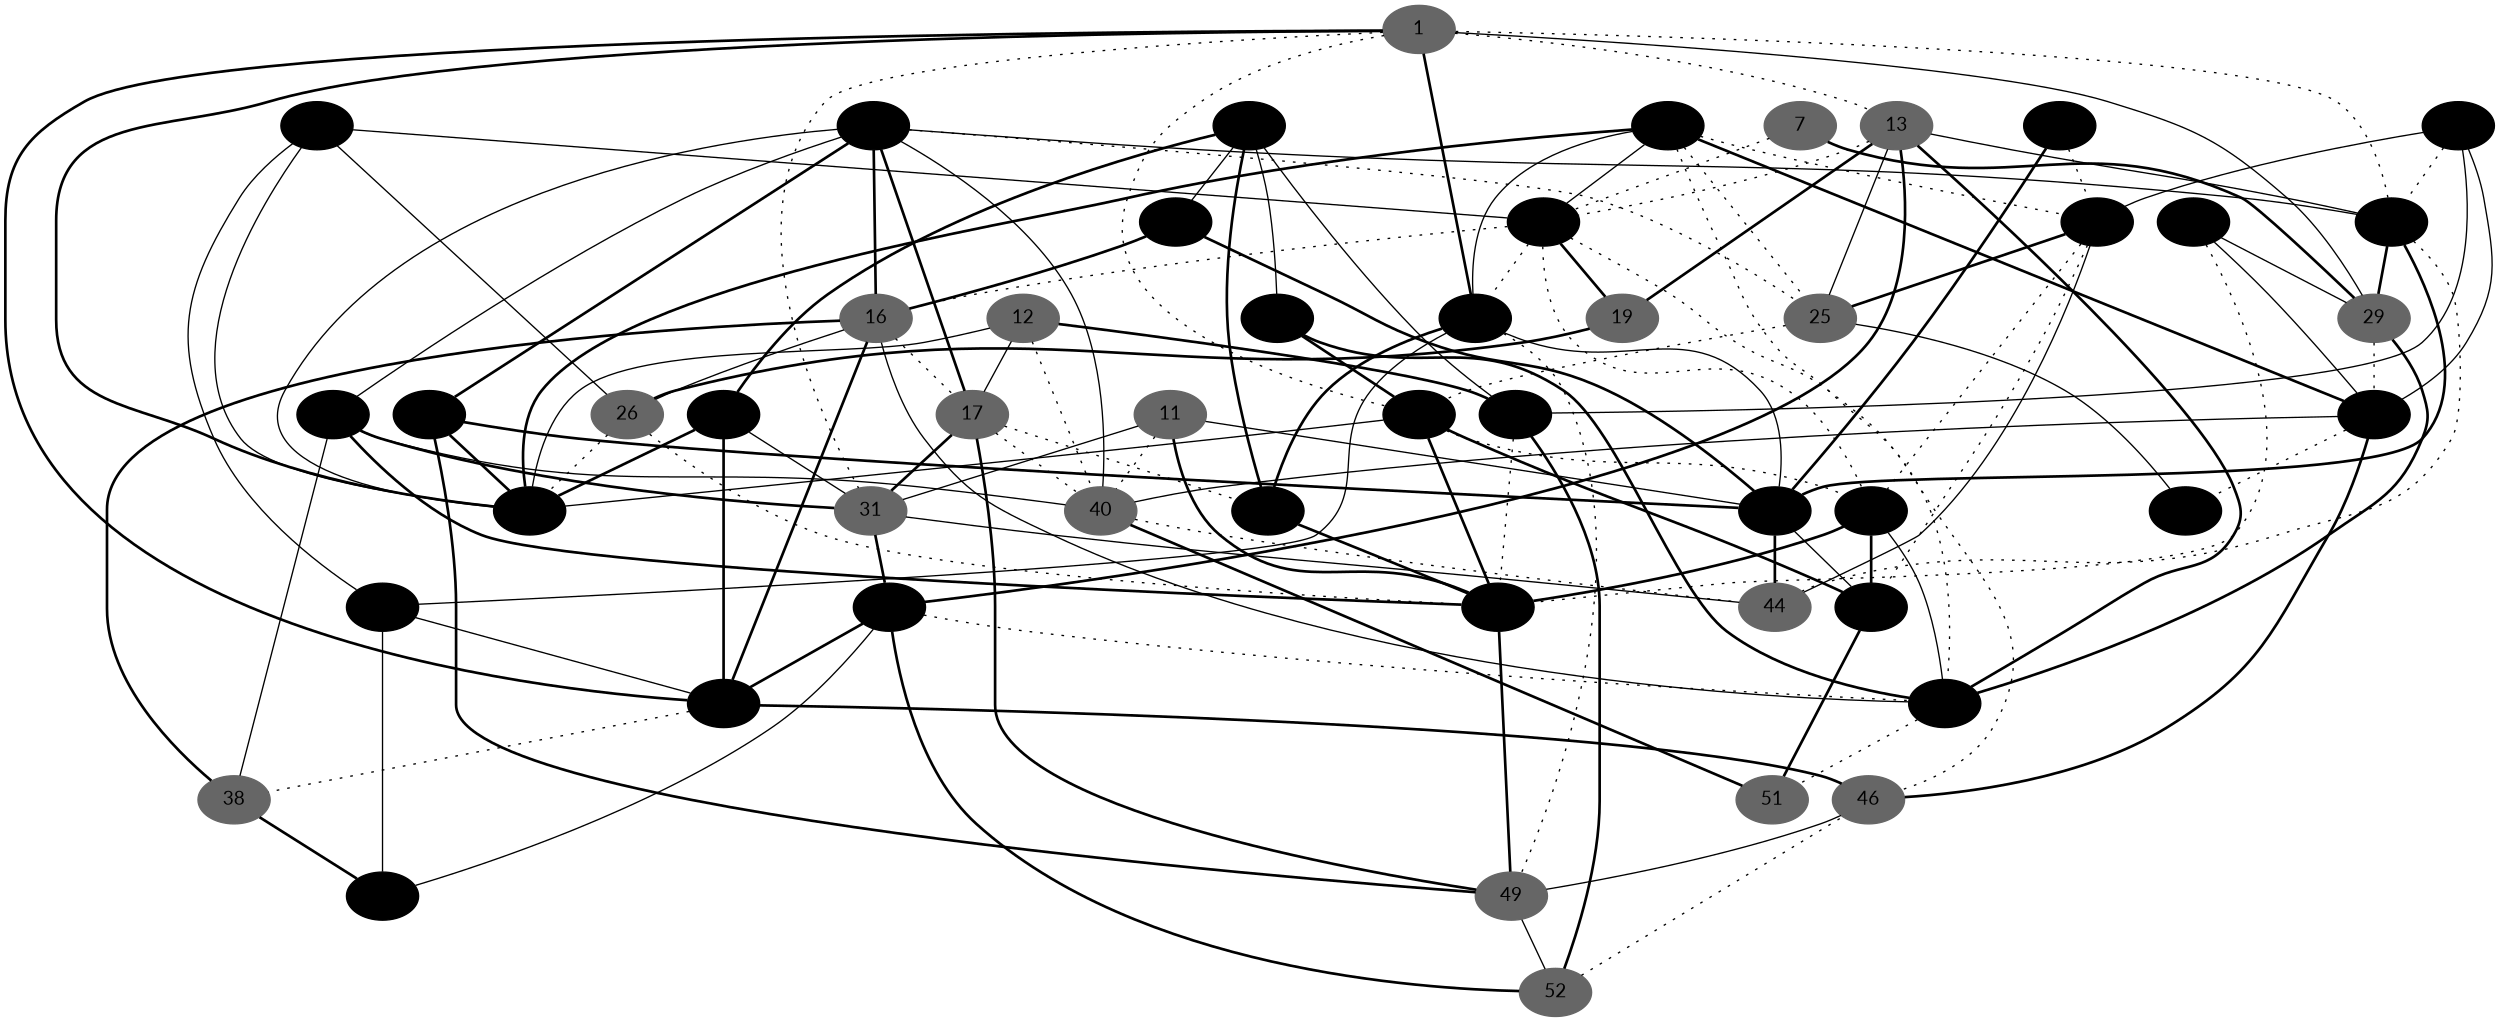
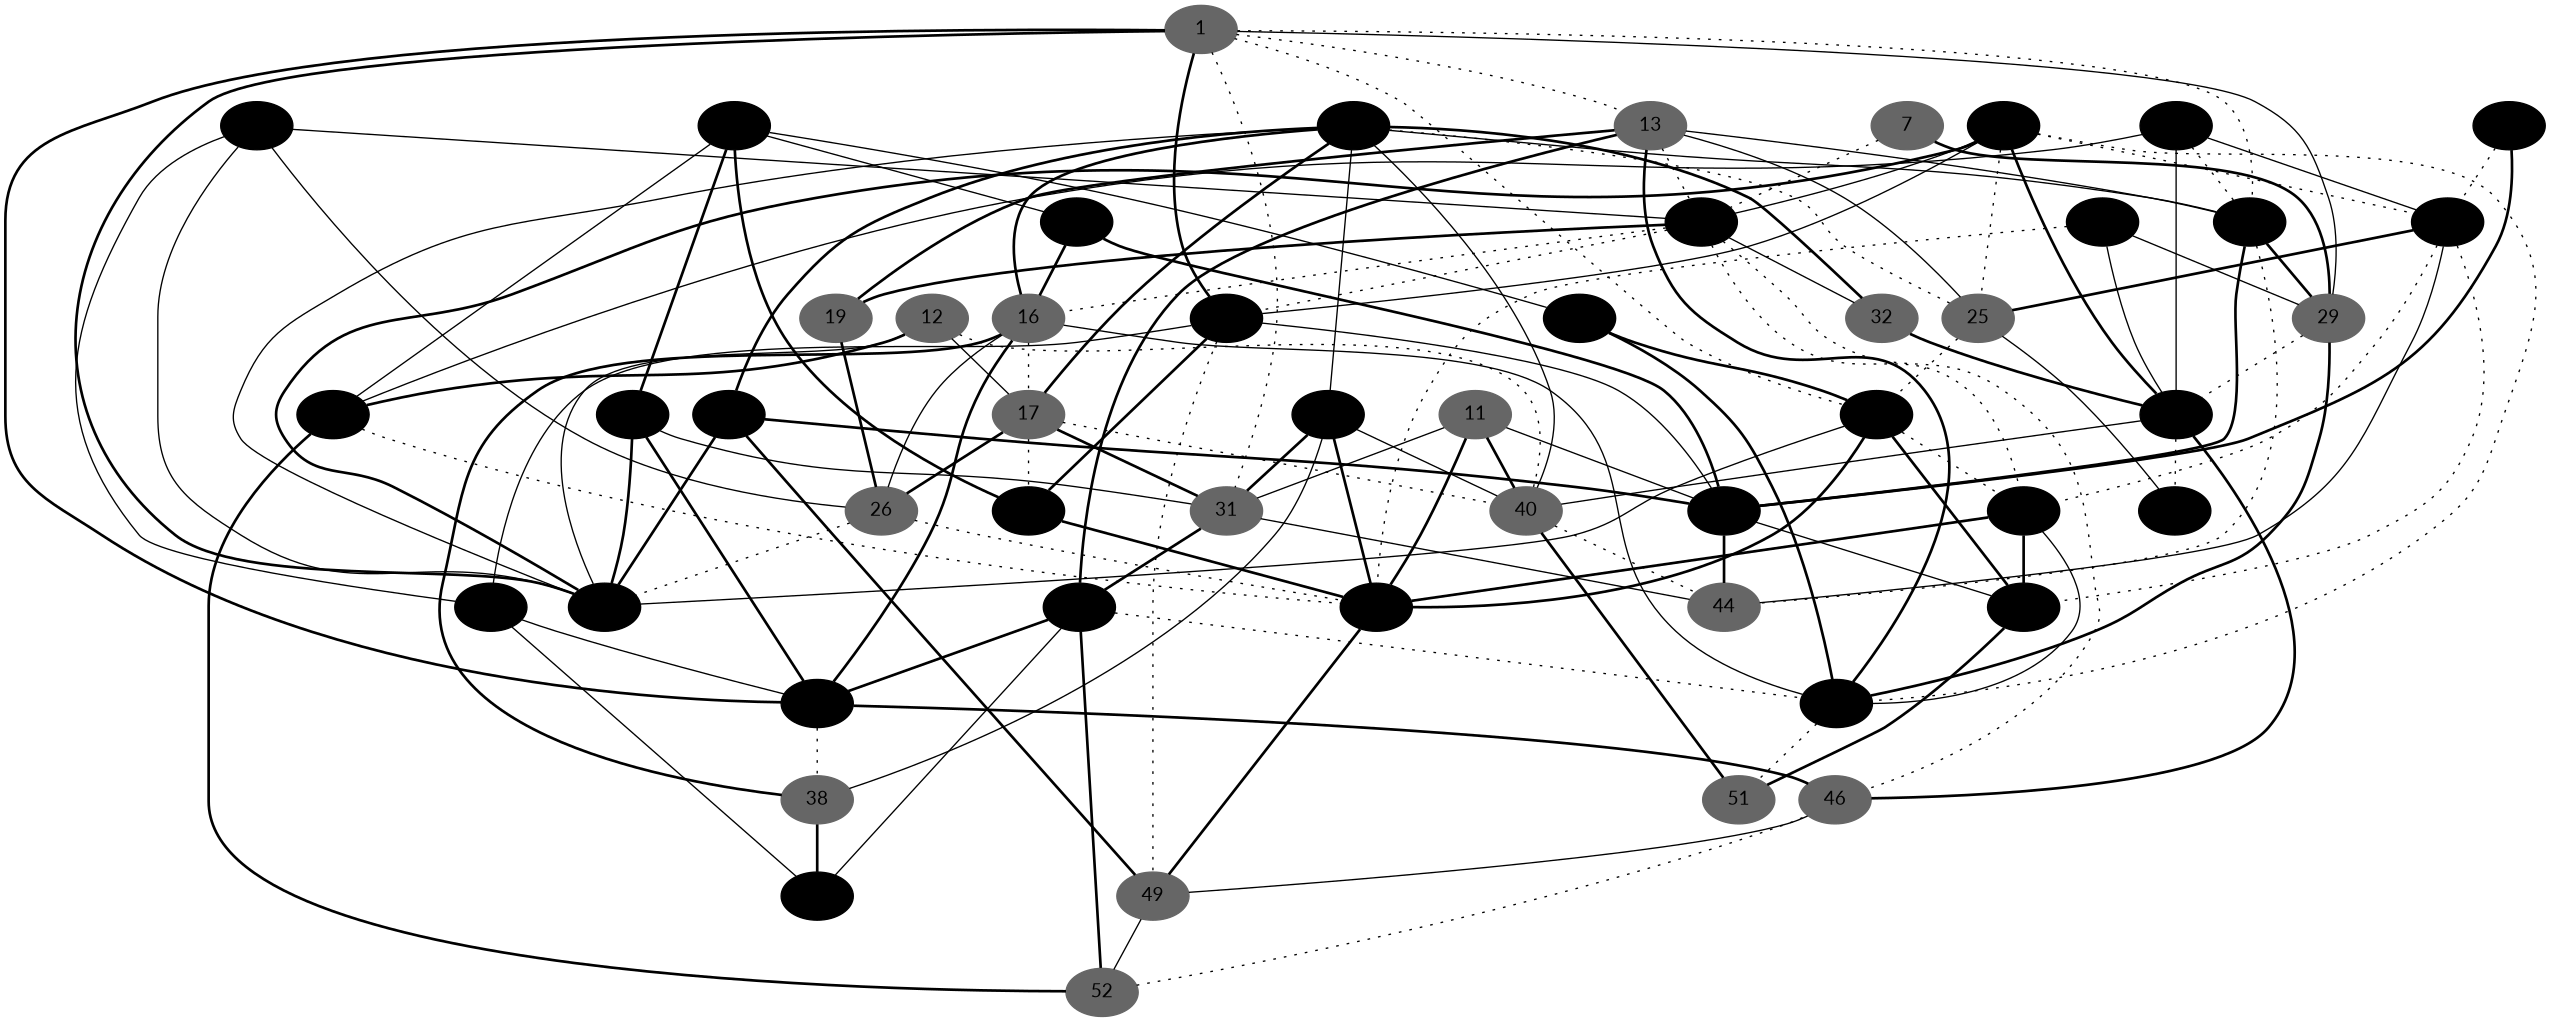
none -> (1882, 318)
(1138, 459) -> (1501, 463)
(1089, 791) -> (967, 455)
